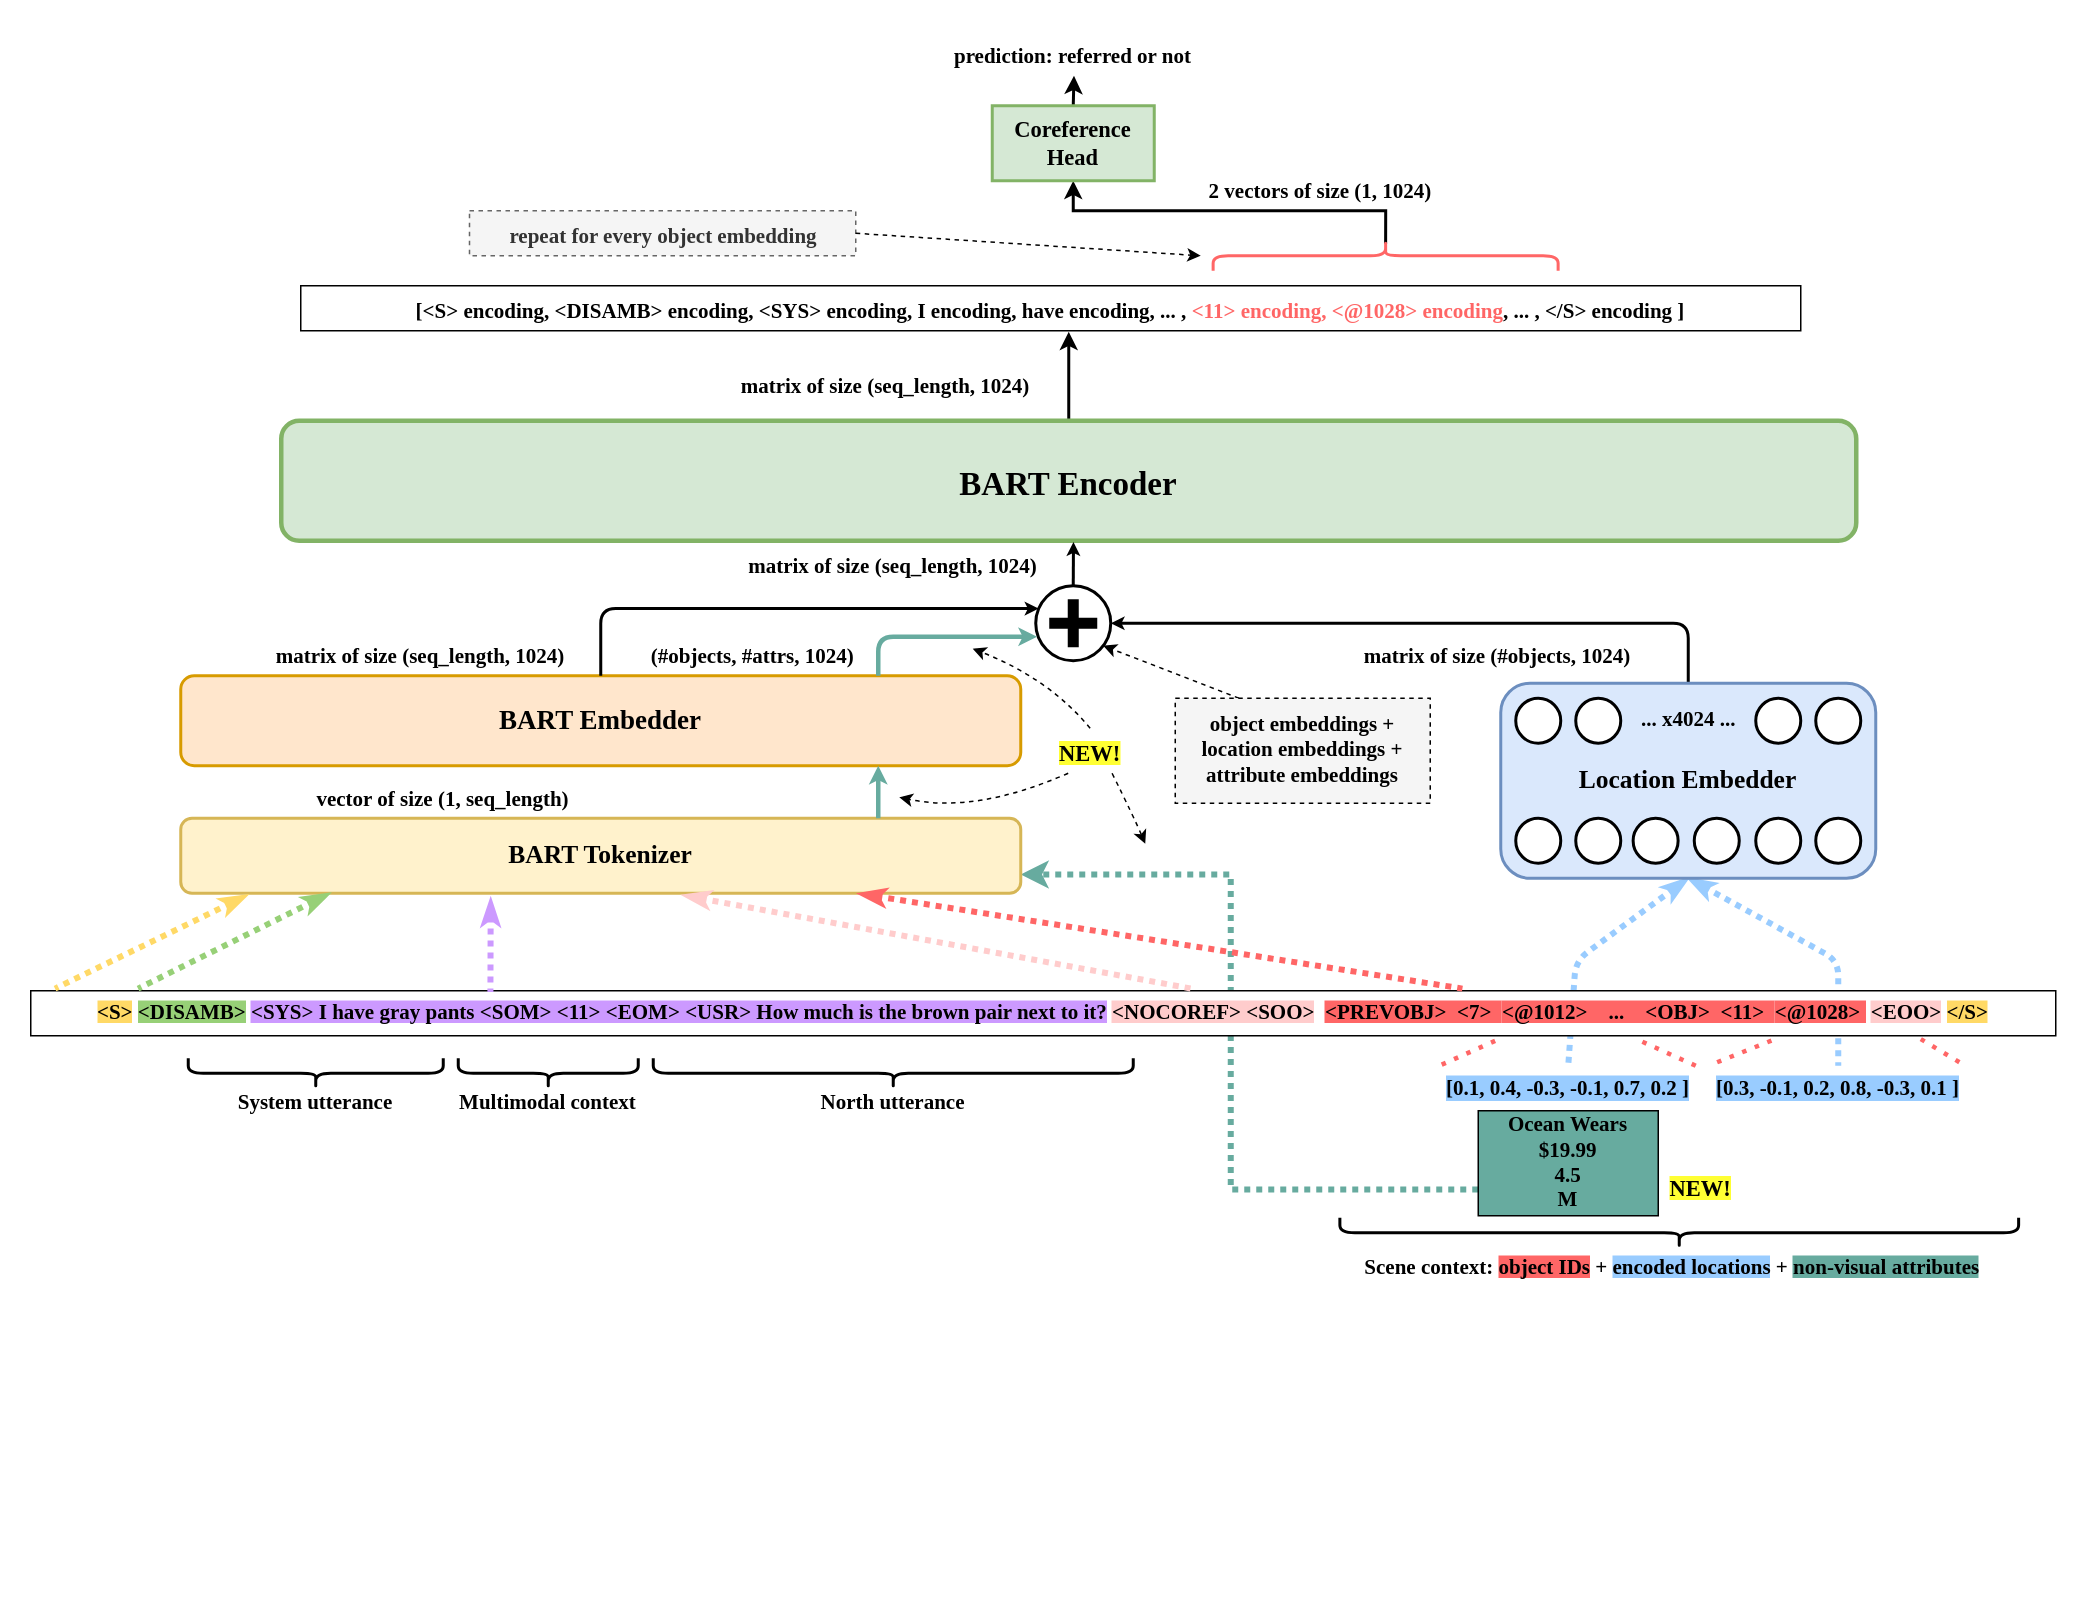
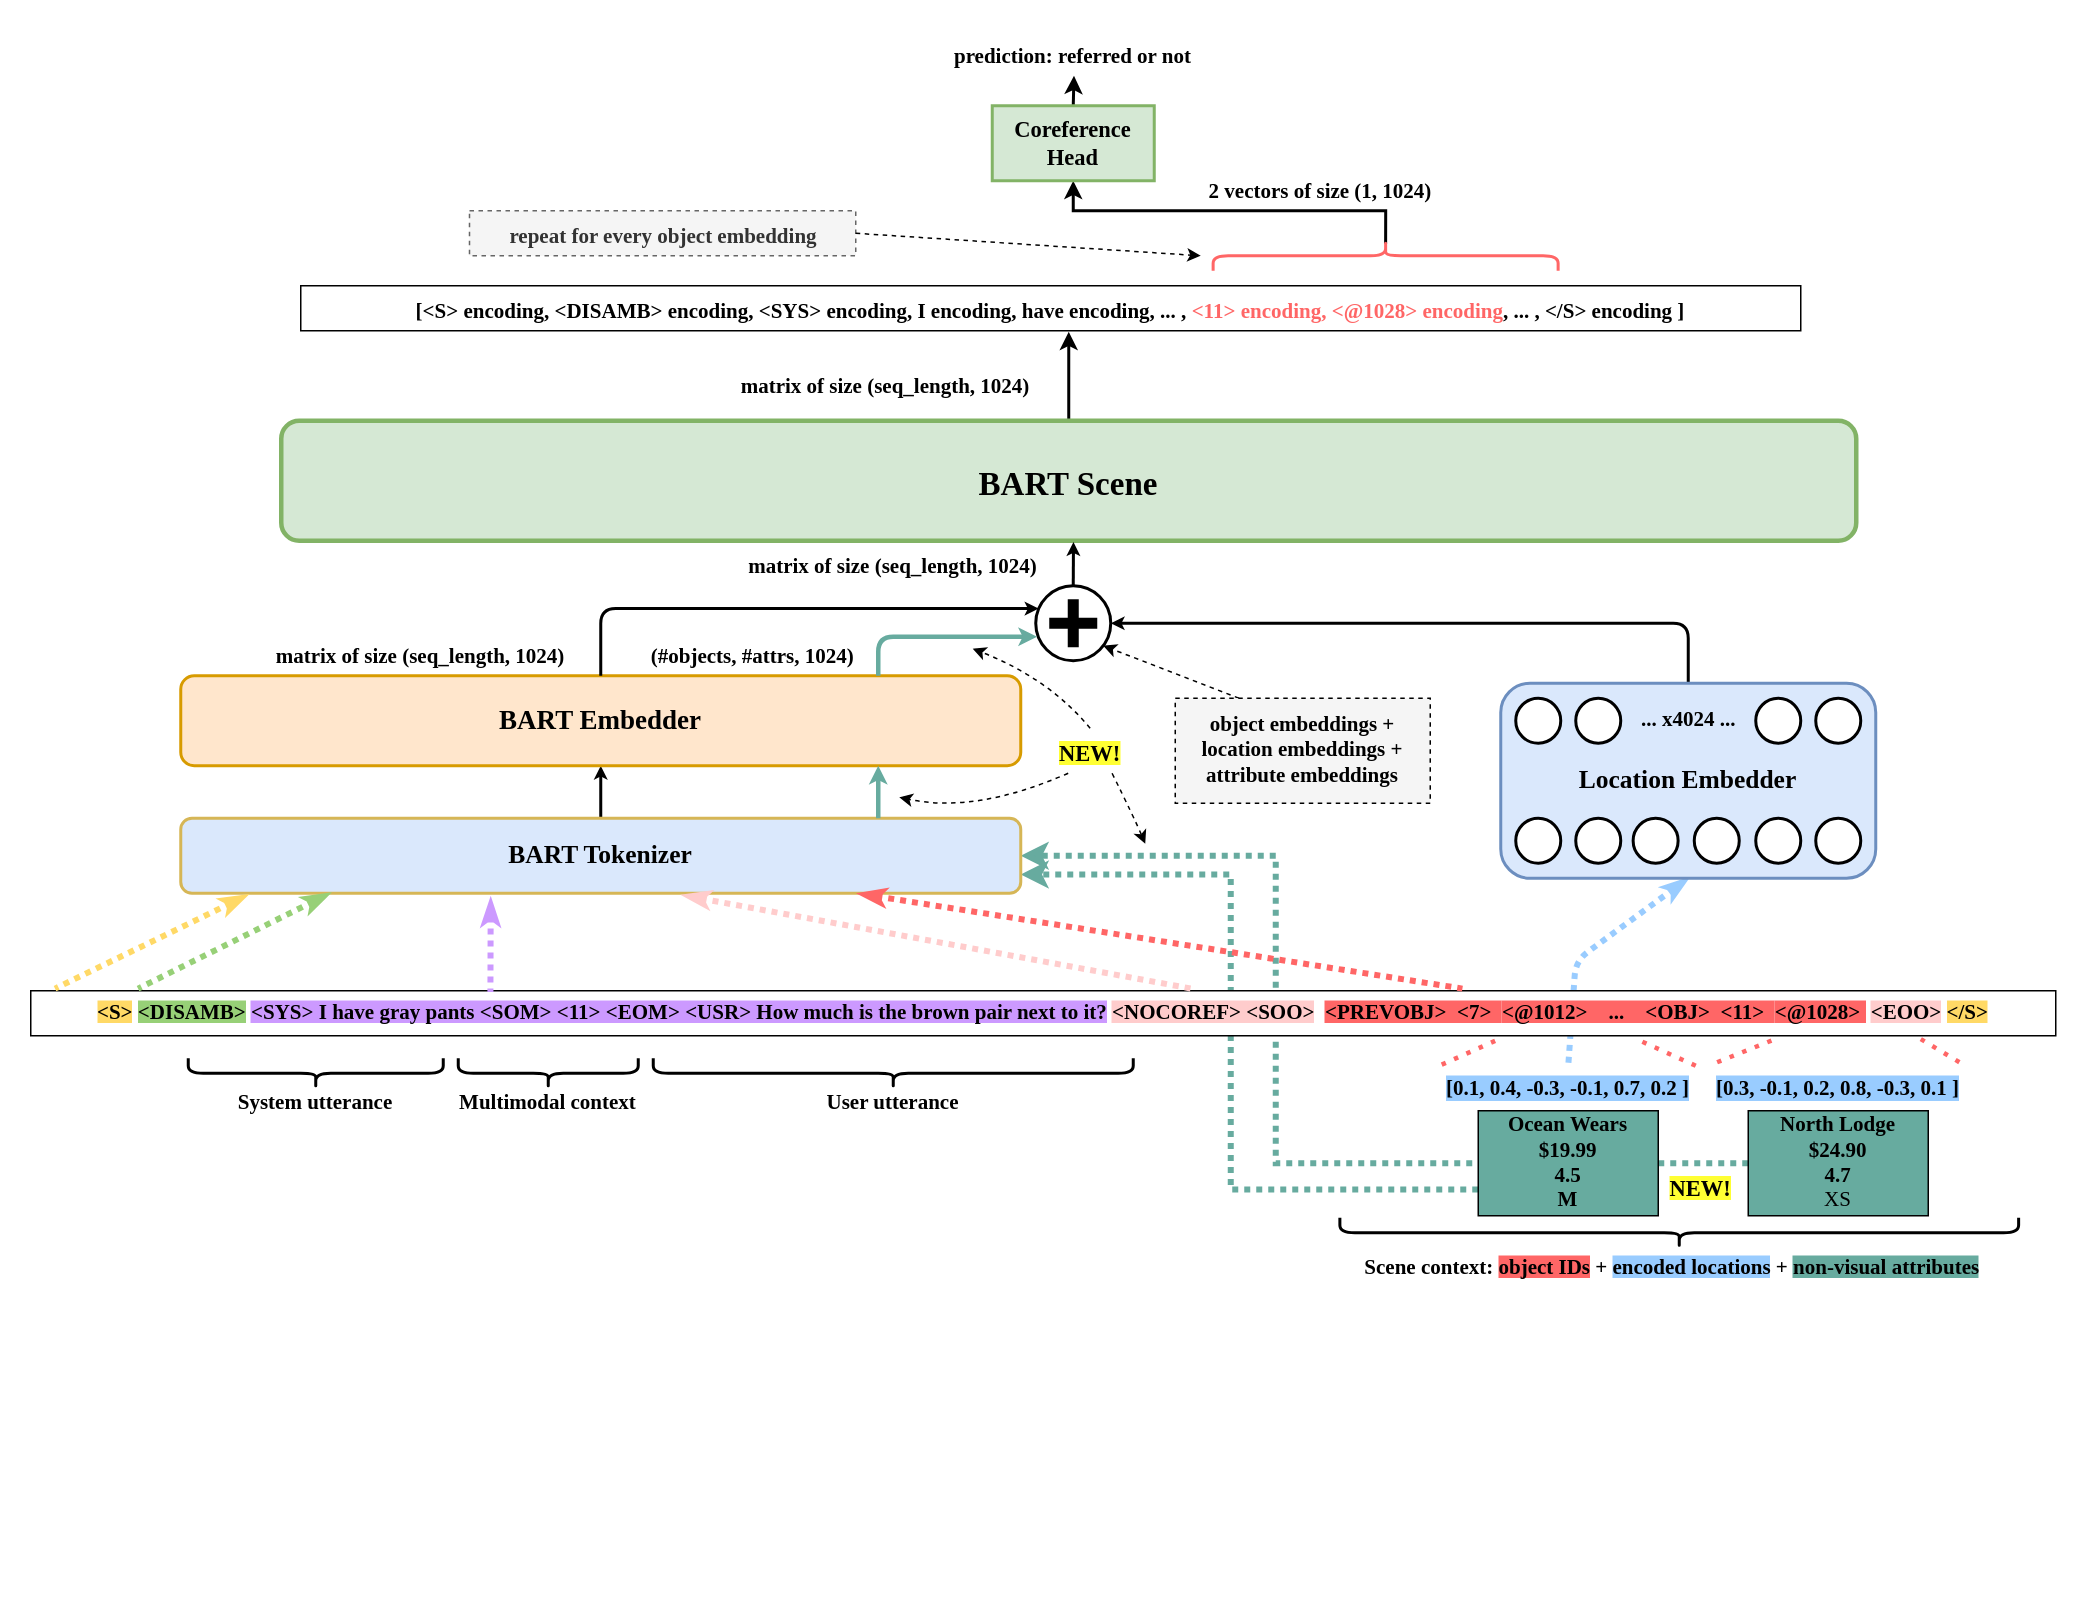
(1069, 481) -> (1069, 481)
(1498, 653) -> none
(443, 796) -> none
none -> (601, 797)
(601, 856) -> (601, 856)
none -> (1224, 856)
(1777, 927) -> none
(893, 1103) -> (893, 1103)
none -> (1838, 1163)
